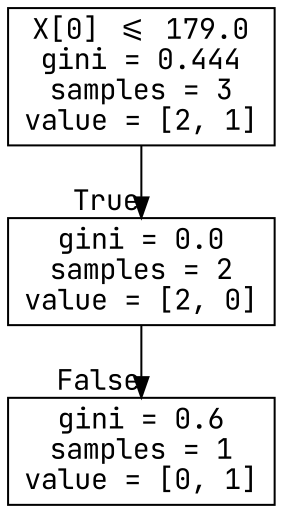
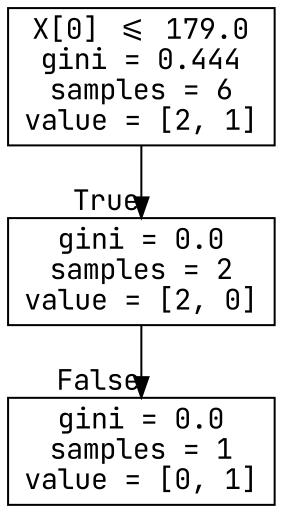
(141, 77) -> (141, 77)
(141, 451) -> (141, 451)
